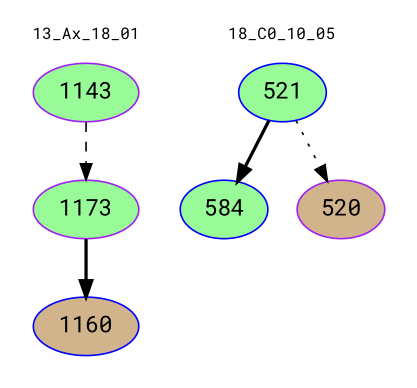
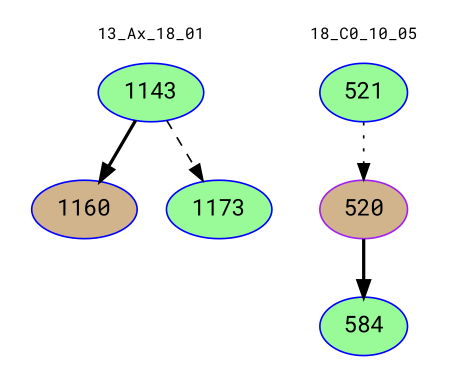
(86, 93) -> (151, 93)
(257, 144) -> (364, 260)
(86, 209) -> (219, 209)
(86, 260) -> (122, 144)
